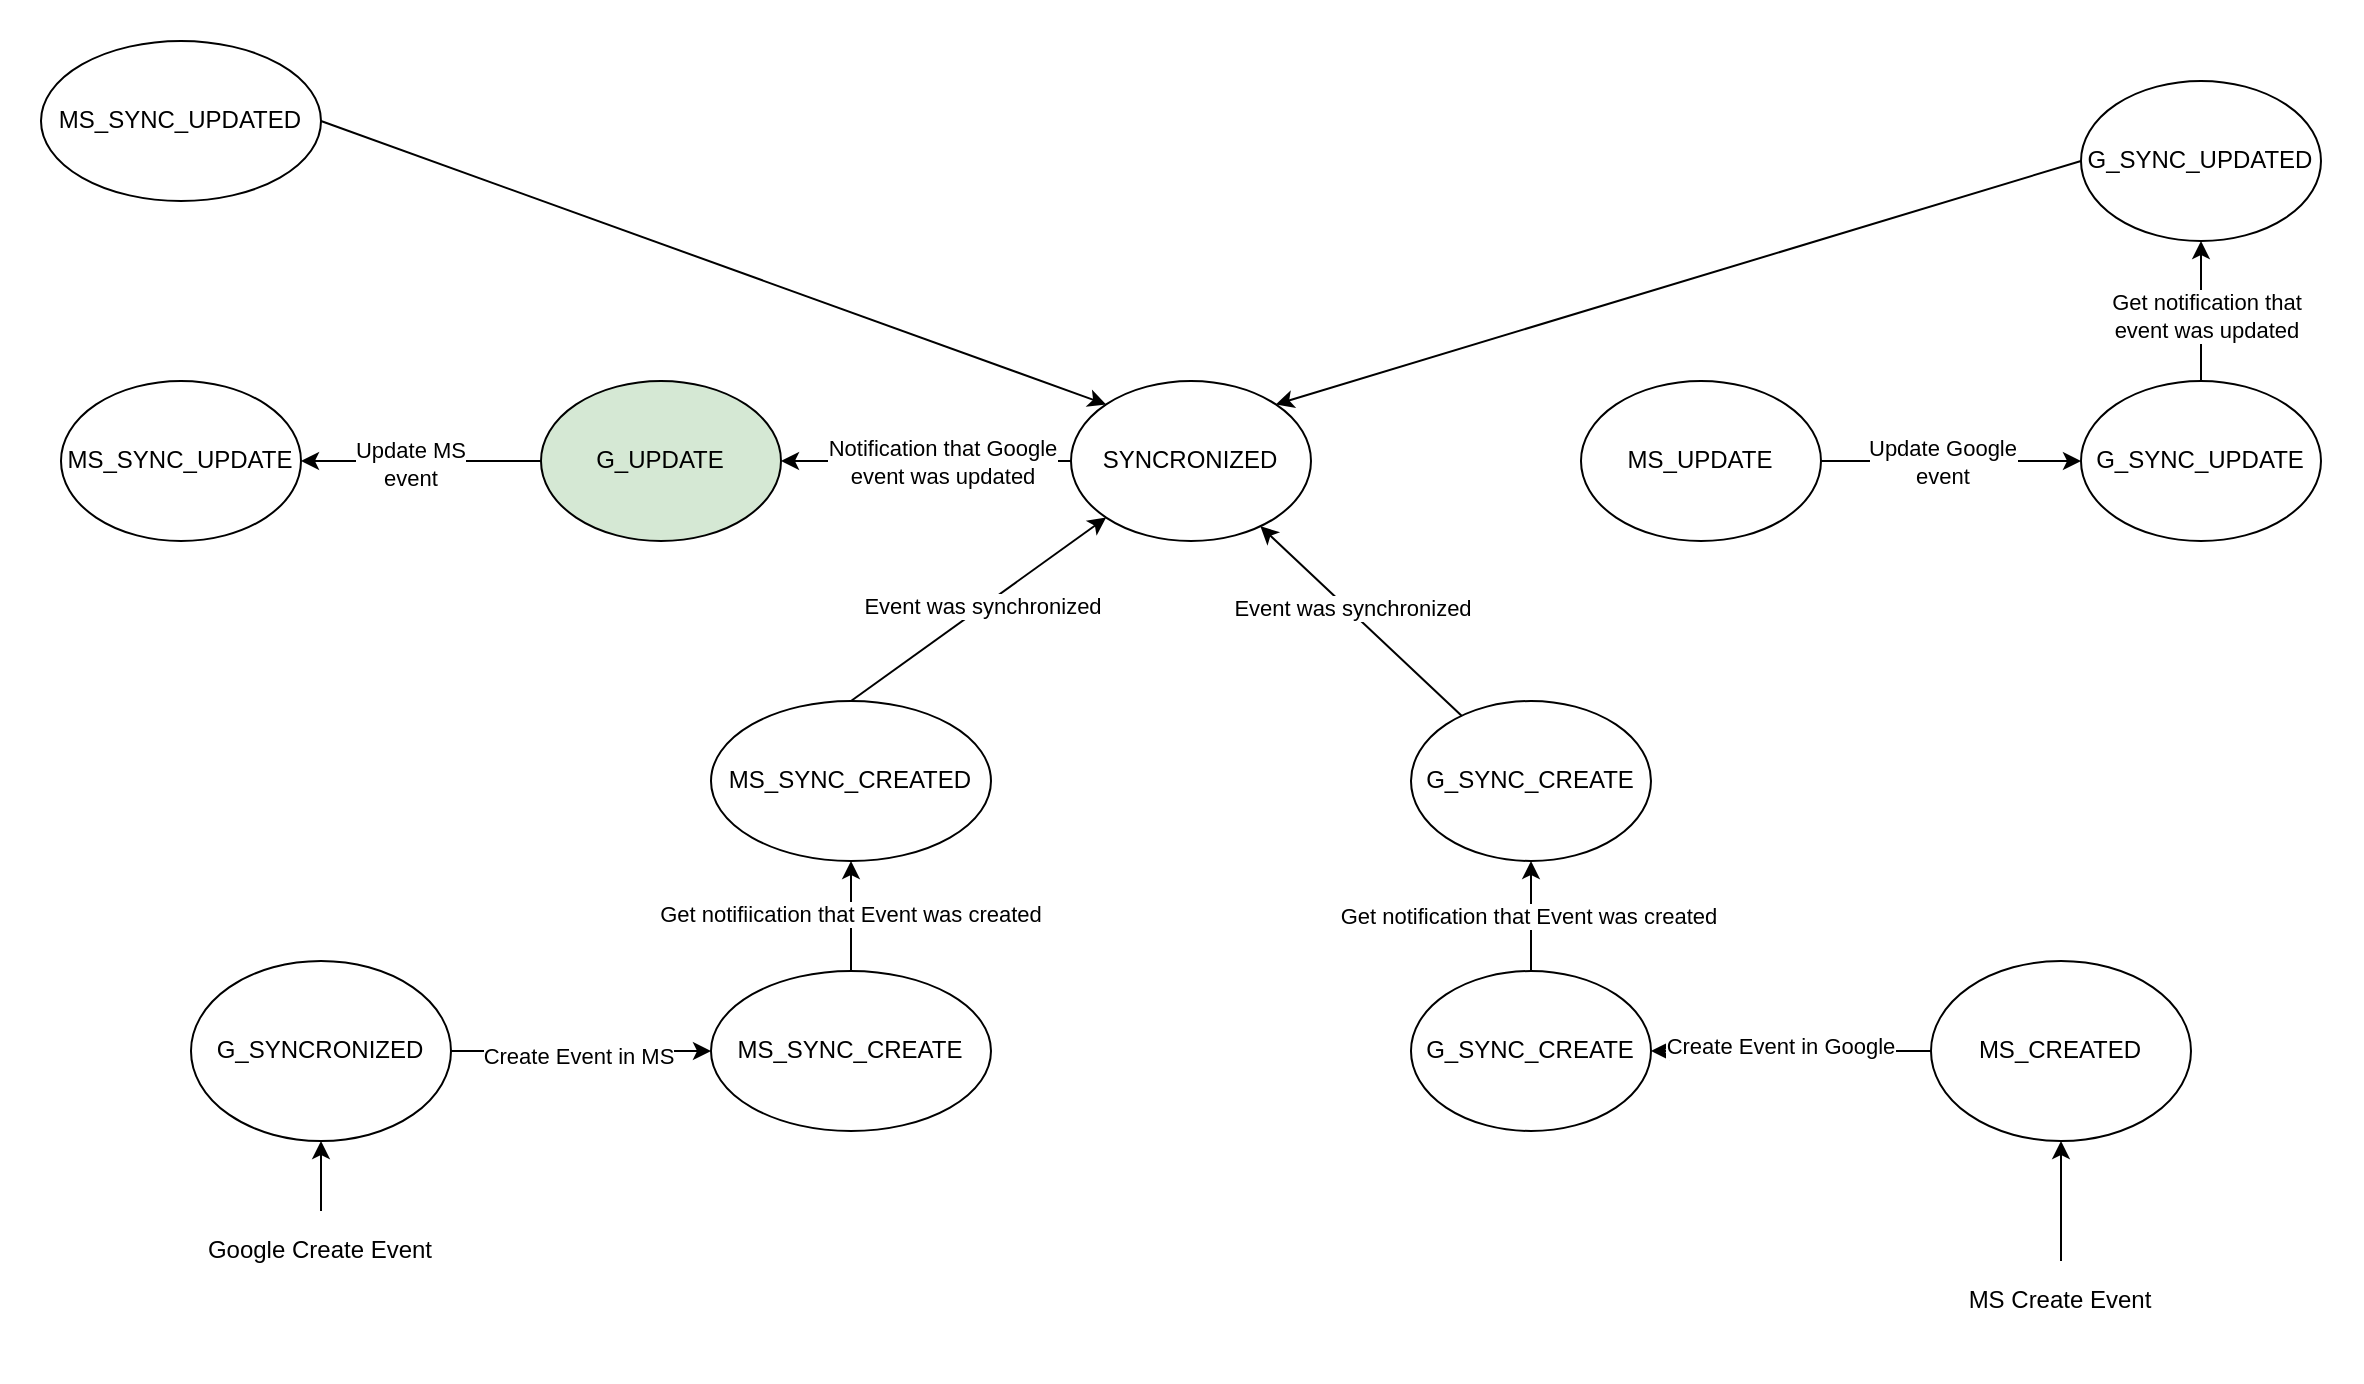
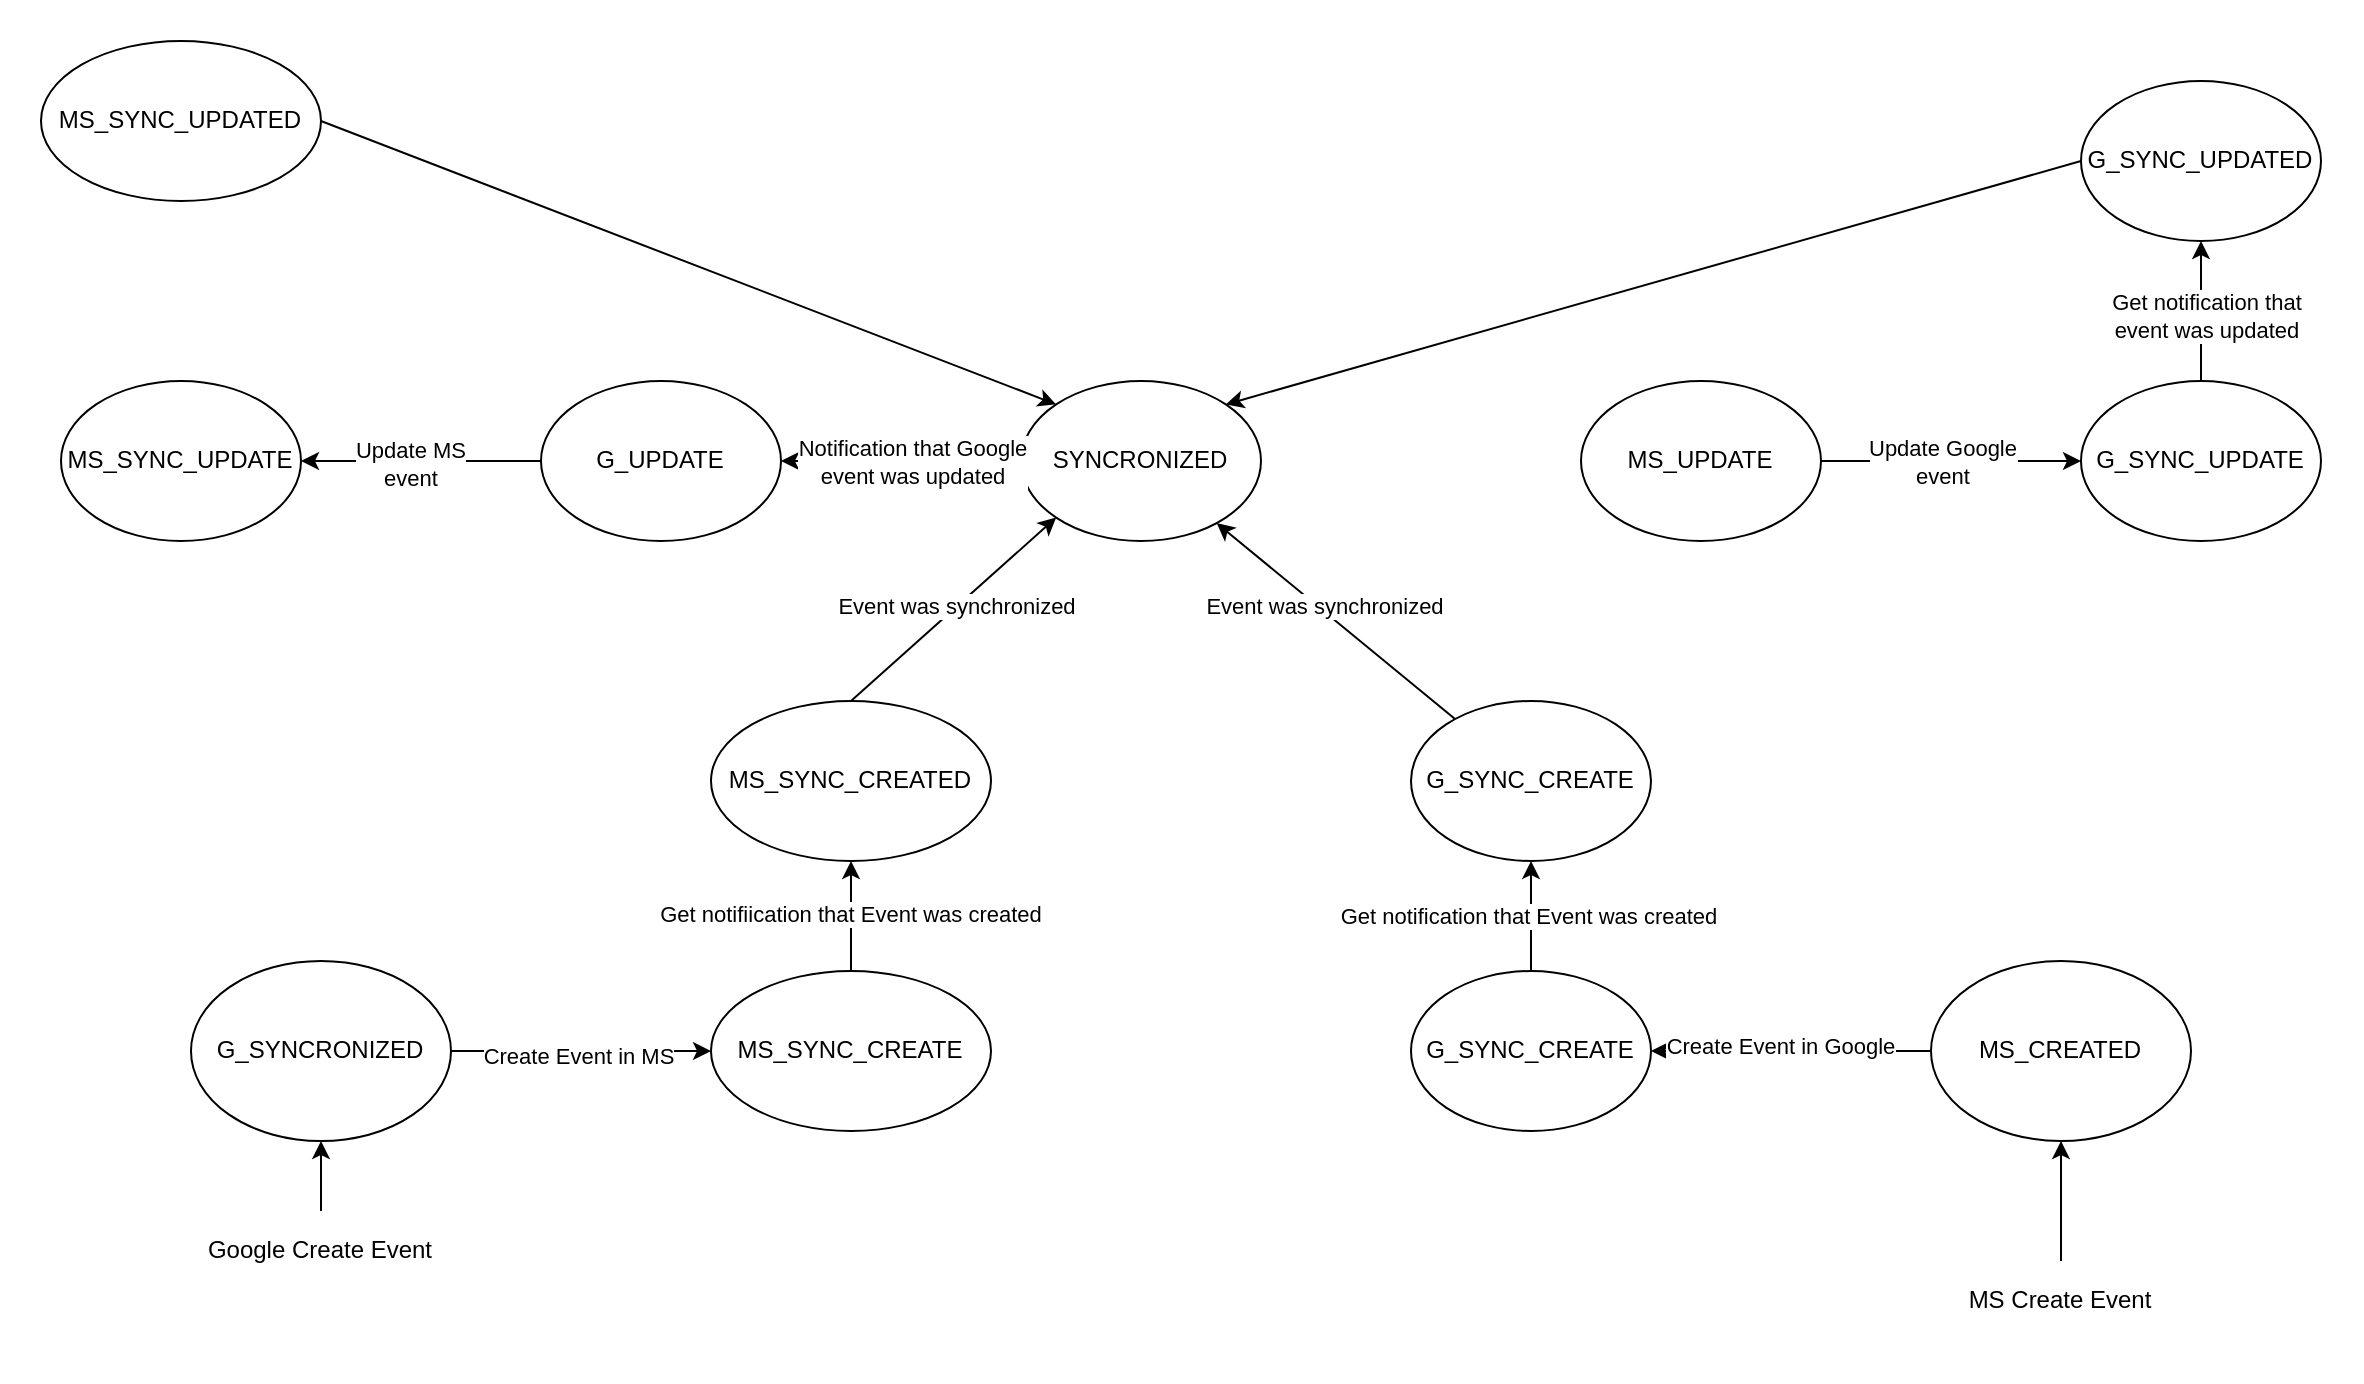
(661, 461) -> (661, 461)
(1191, 461) -> (1141, 461)
